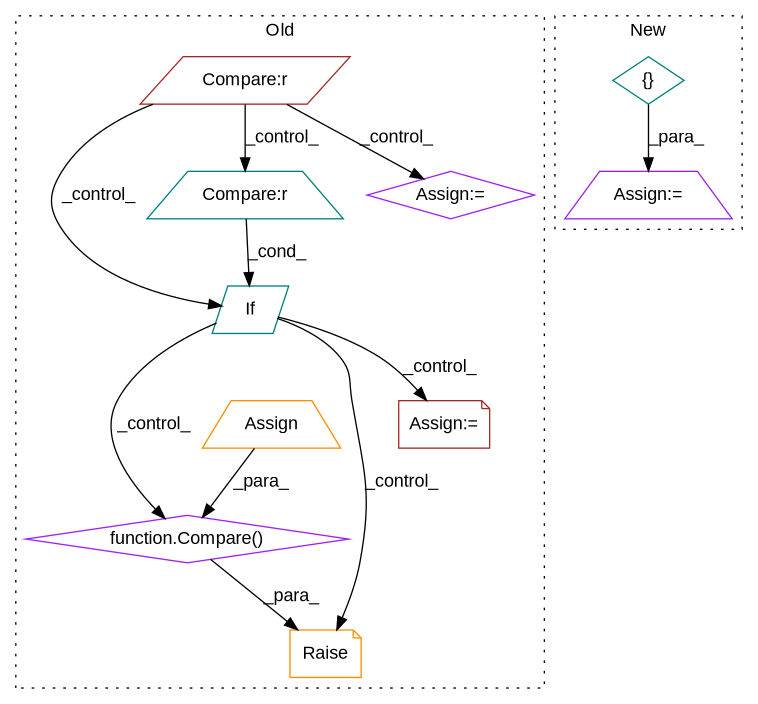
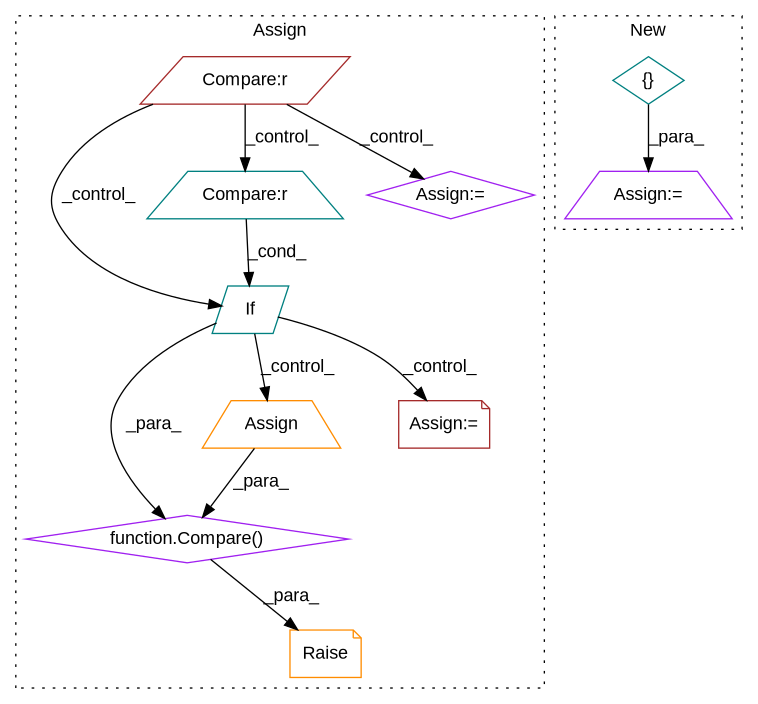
(280, 31) -> (280, 31)
(154, 424) -> (154, 424)
(361, 450) -> (260, 360)
